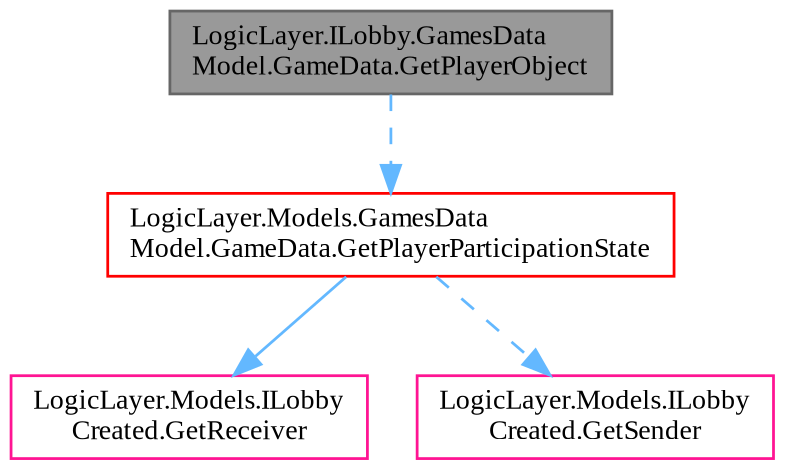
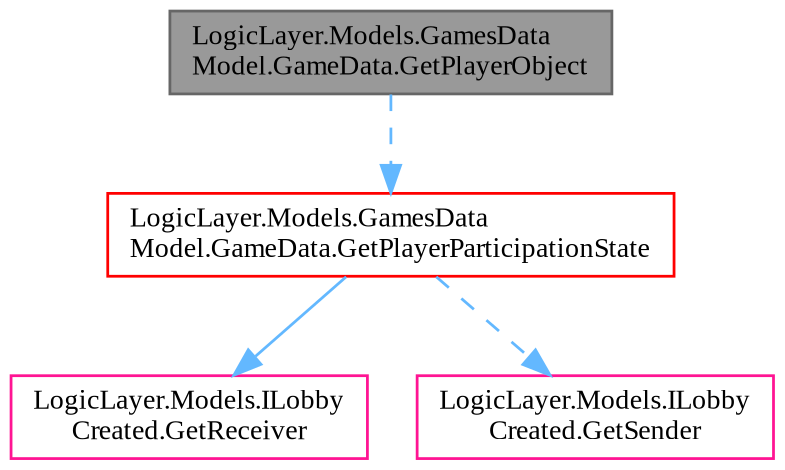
(391, 52) -> (391, 52)
